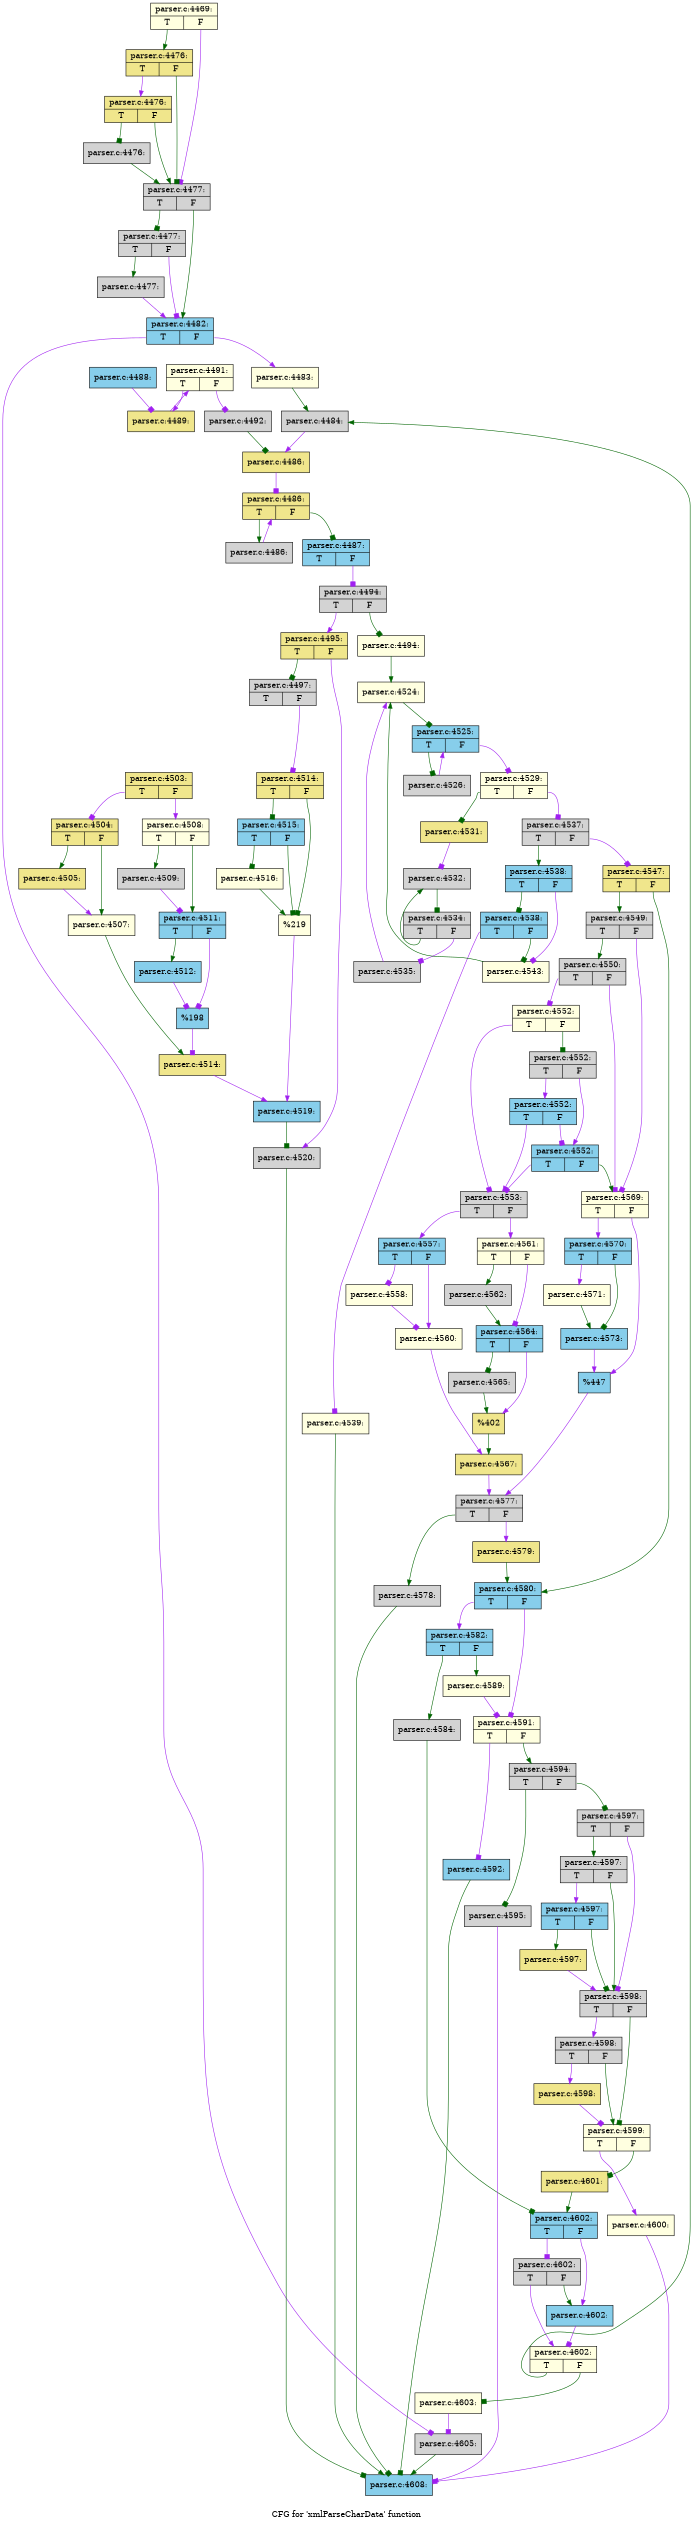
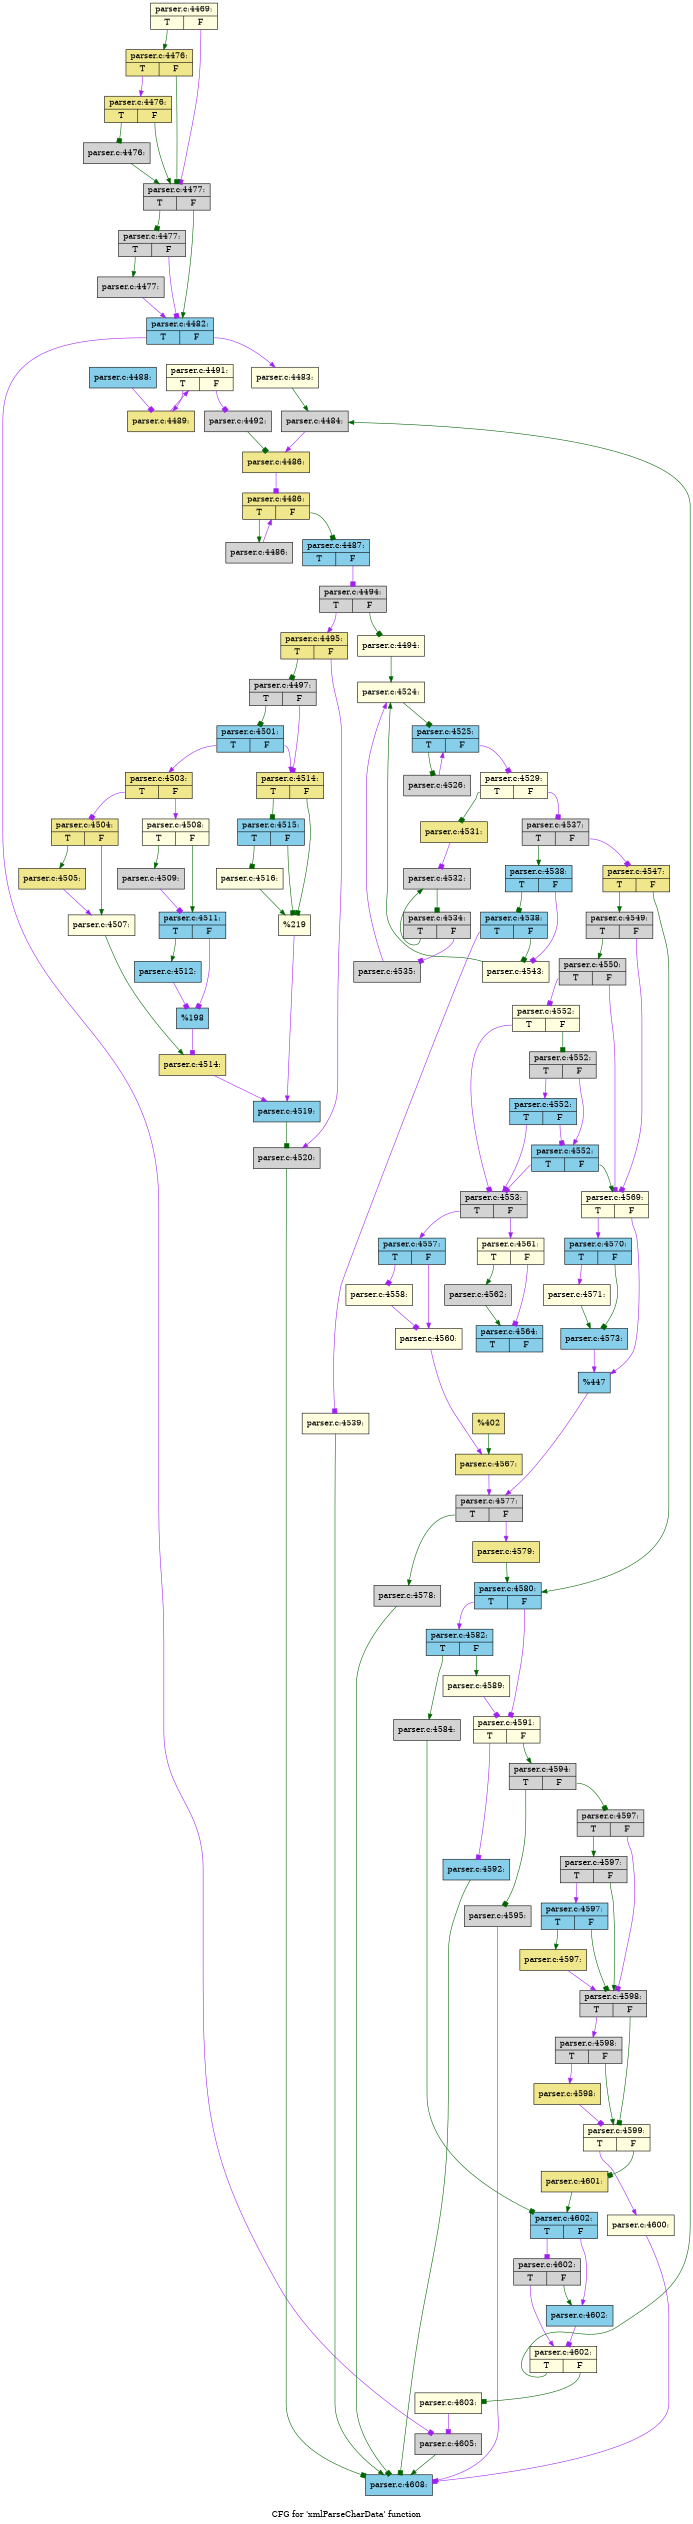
none -> (250, 739)
(482, 1383) -> none
(525, 1384) -> none
